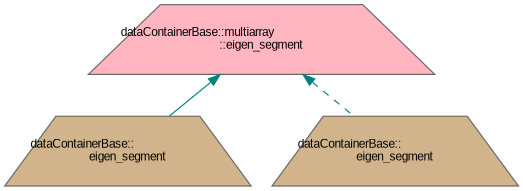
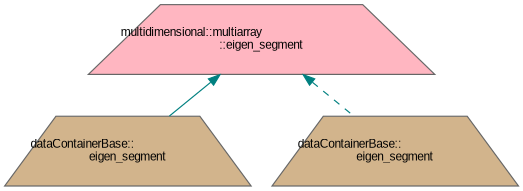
(262, 40) -> (262, 40)
